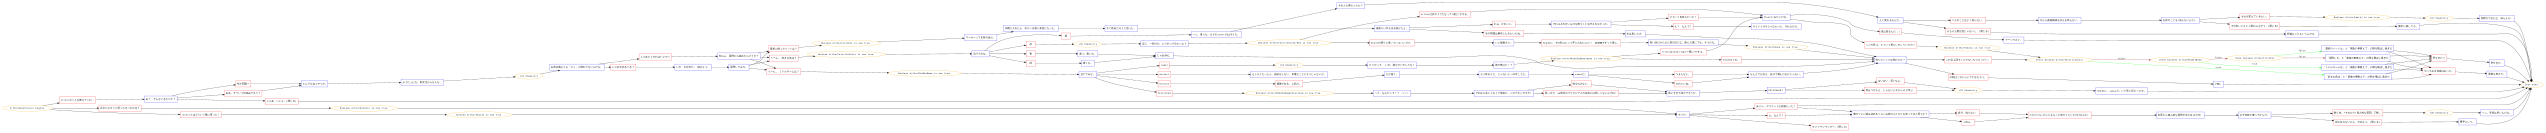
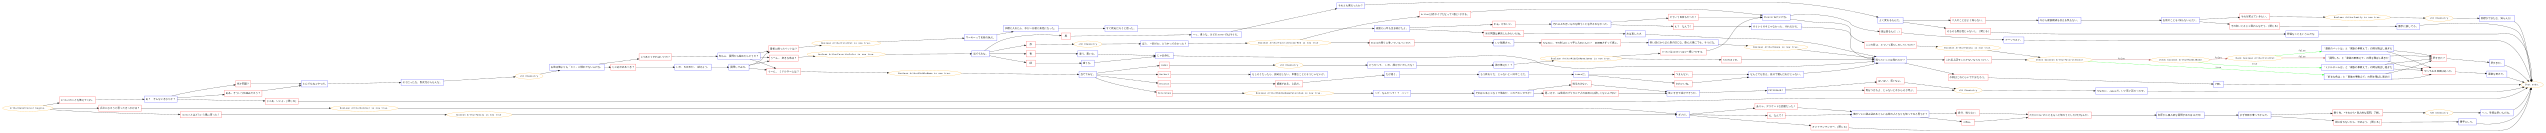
none -> (1846, 31)
(2166, 105) -> (2202, 130)
